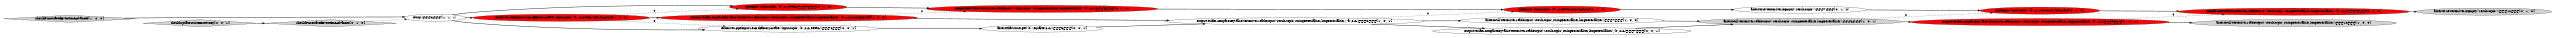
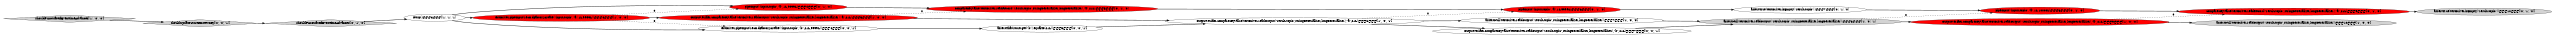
(263, 17) -> (136, 21)
(384, 20) -> (384, 20)
